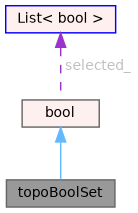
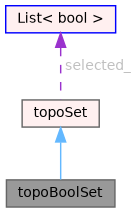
(61, 114) -> (61, 114)
